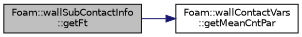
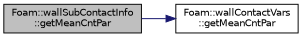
(73, 19) -> (73, 19)
